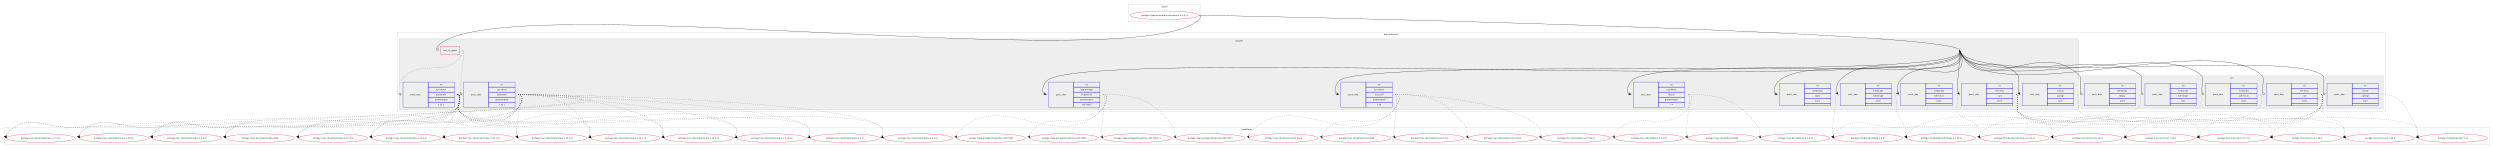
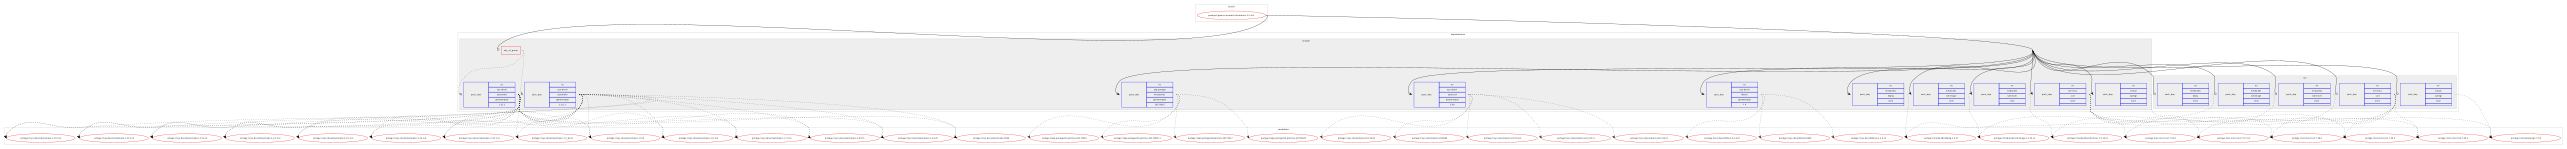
none -> (187, 138)
